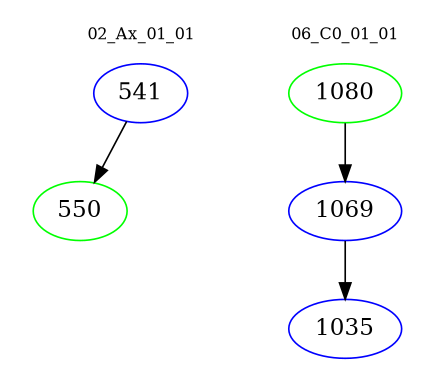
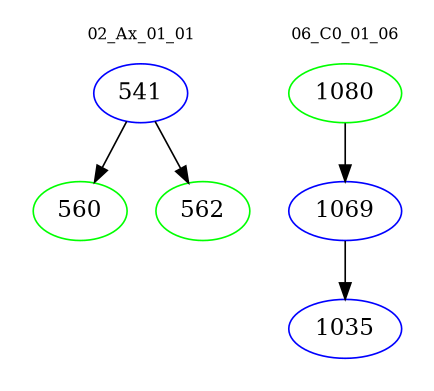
(345, 35) -> (345, 35)
(80, 211) -> (80, 211)
none -> (203, 211)
